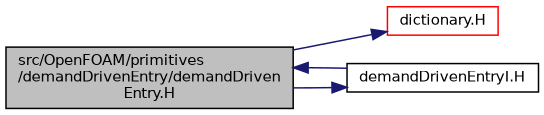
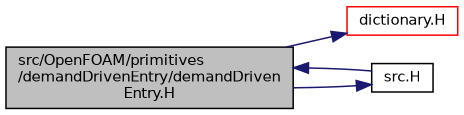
(443, 78) -> (402, 78)
